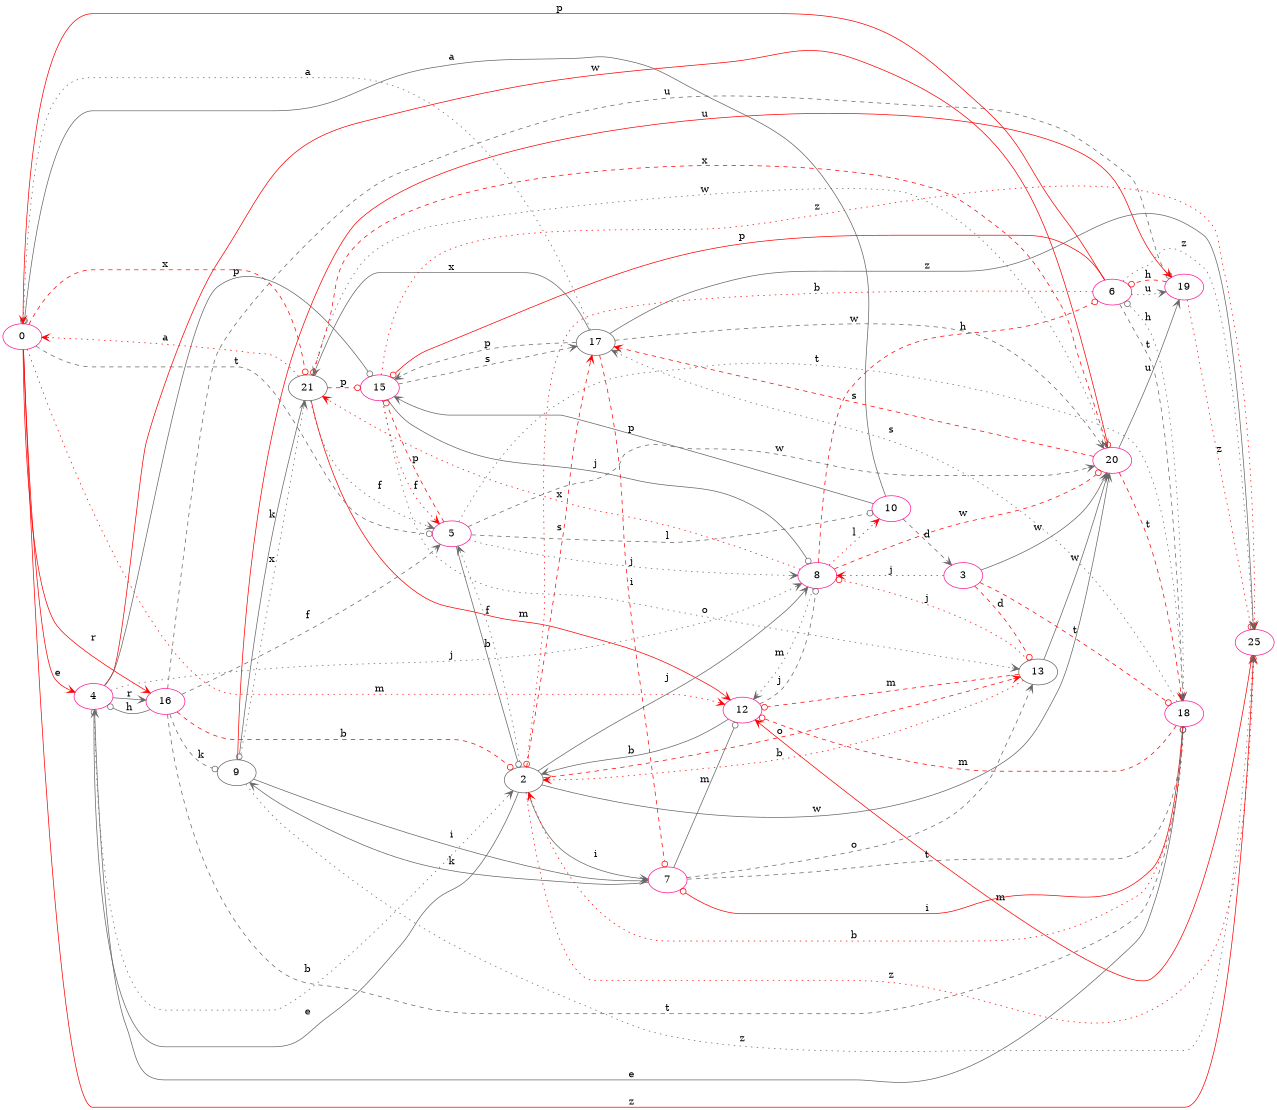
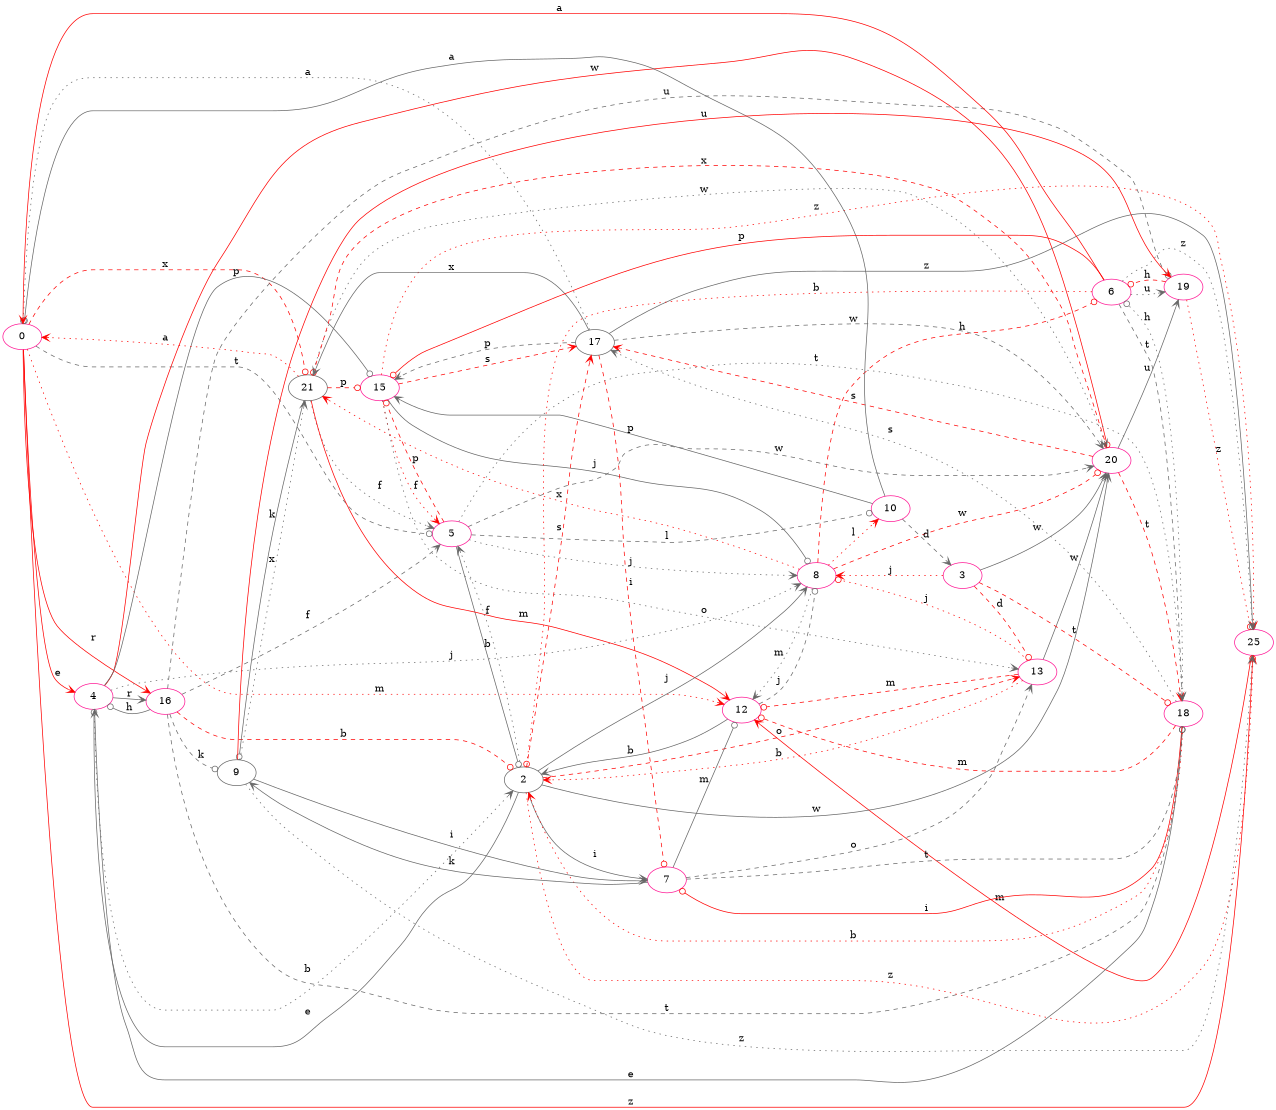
(560, 8) -> (559, 8)
(484, 366) -> (484, 366)
(1038, 672) -> (1037, 672)
